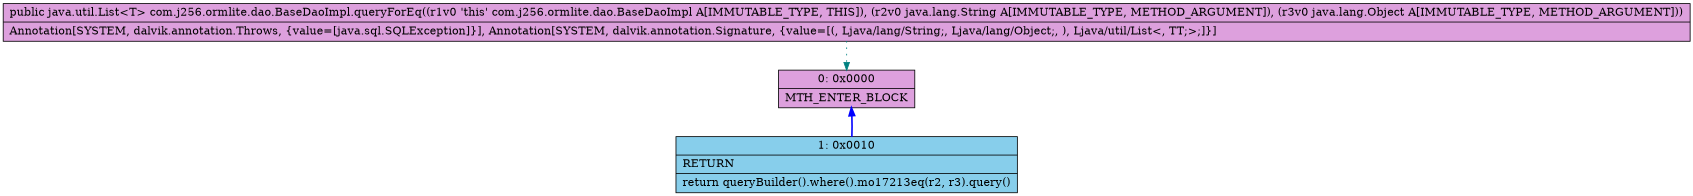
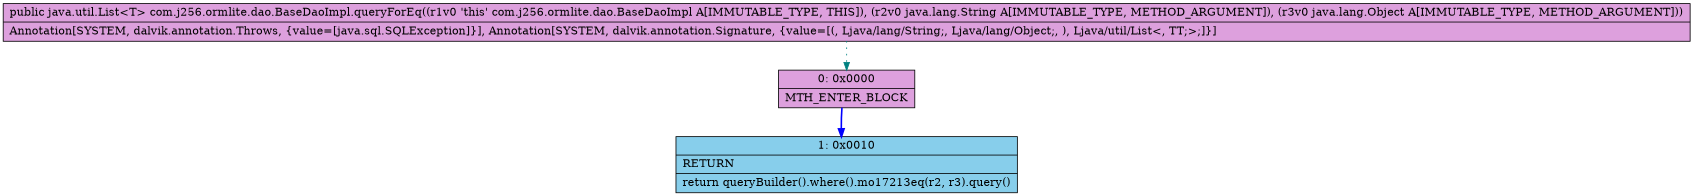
(852, 126) -> (841, 118)
